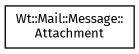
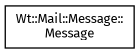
(70, 27) -> (70, 27)
